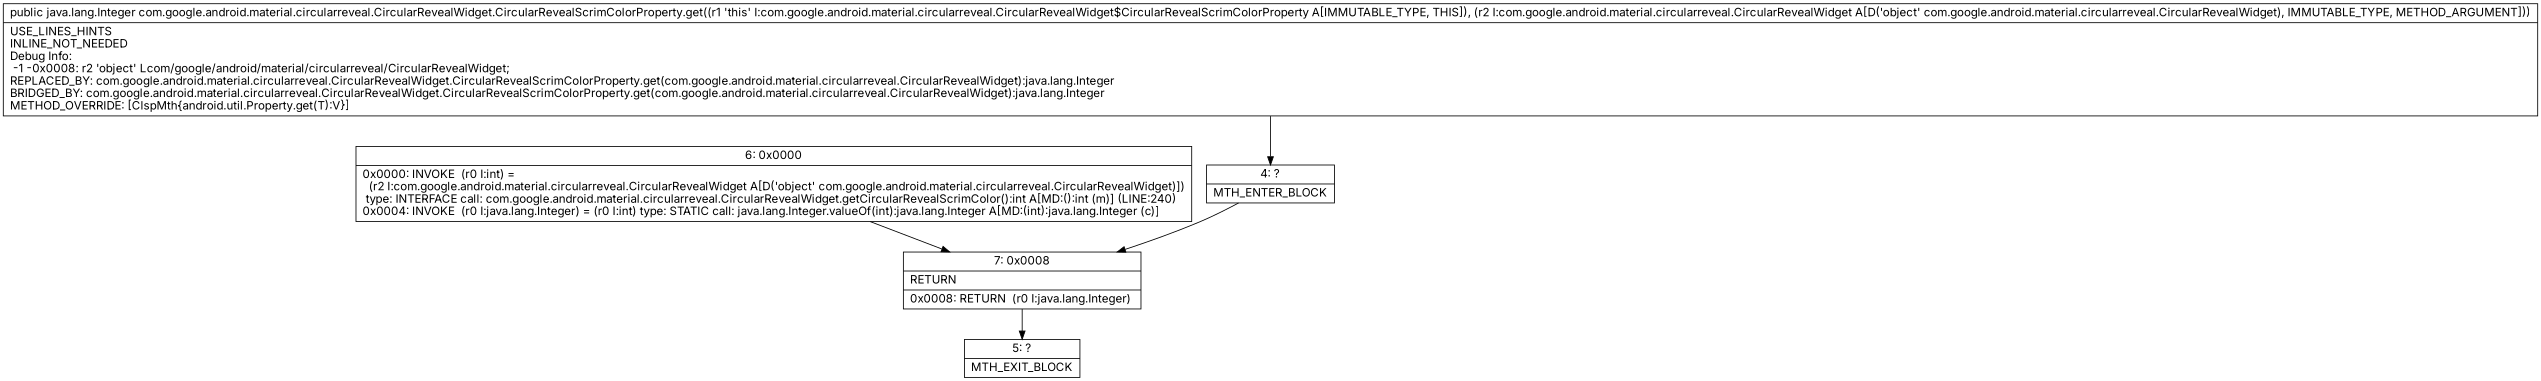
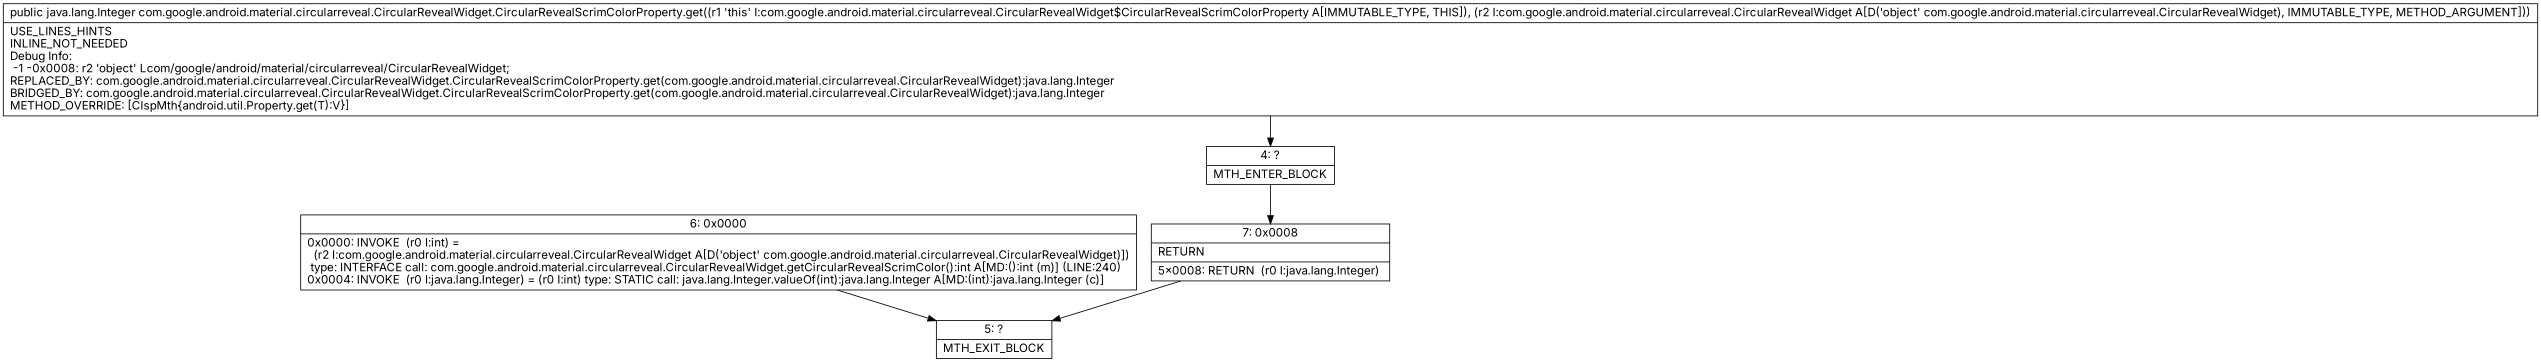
(906, 235) -> (883, 304)
(1022, 299) -> (1270, 271)
